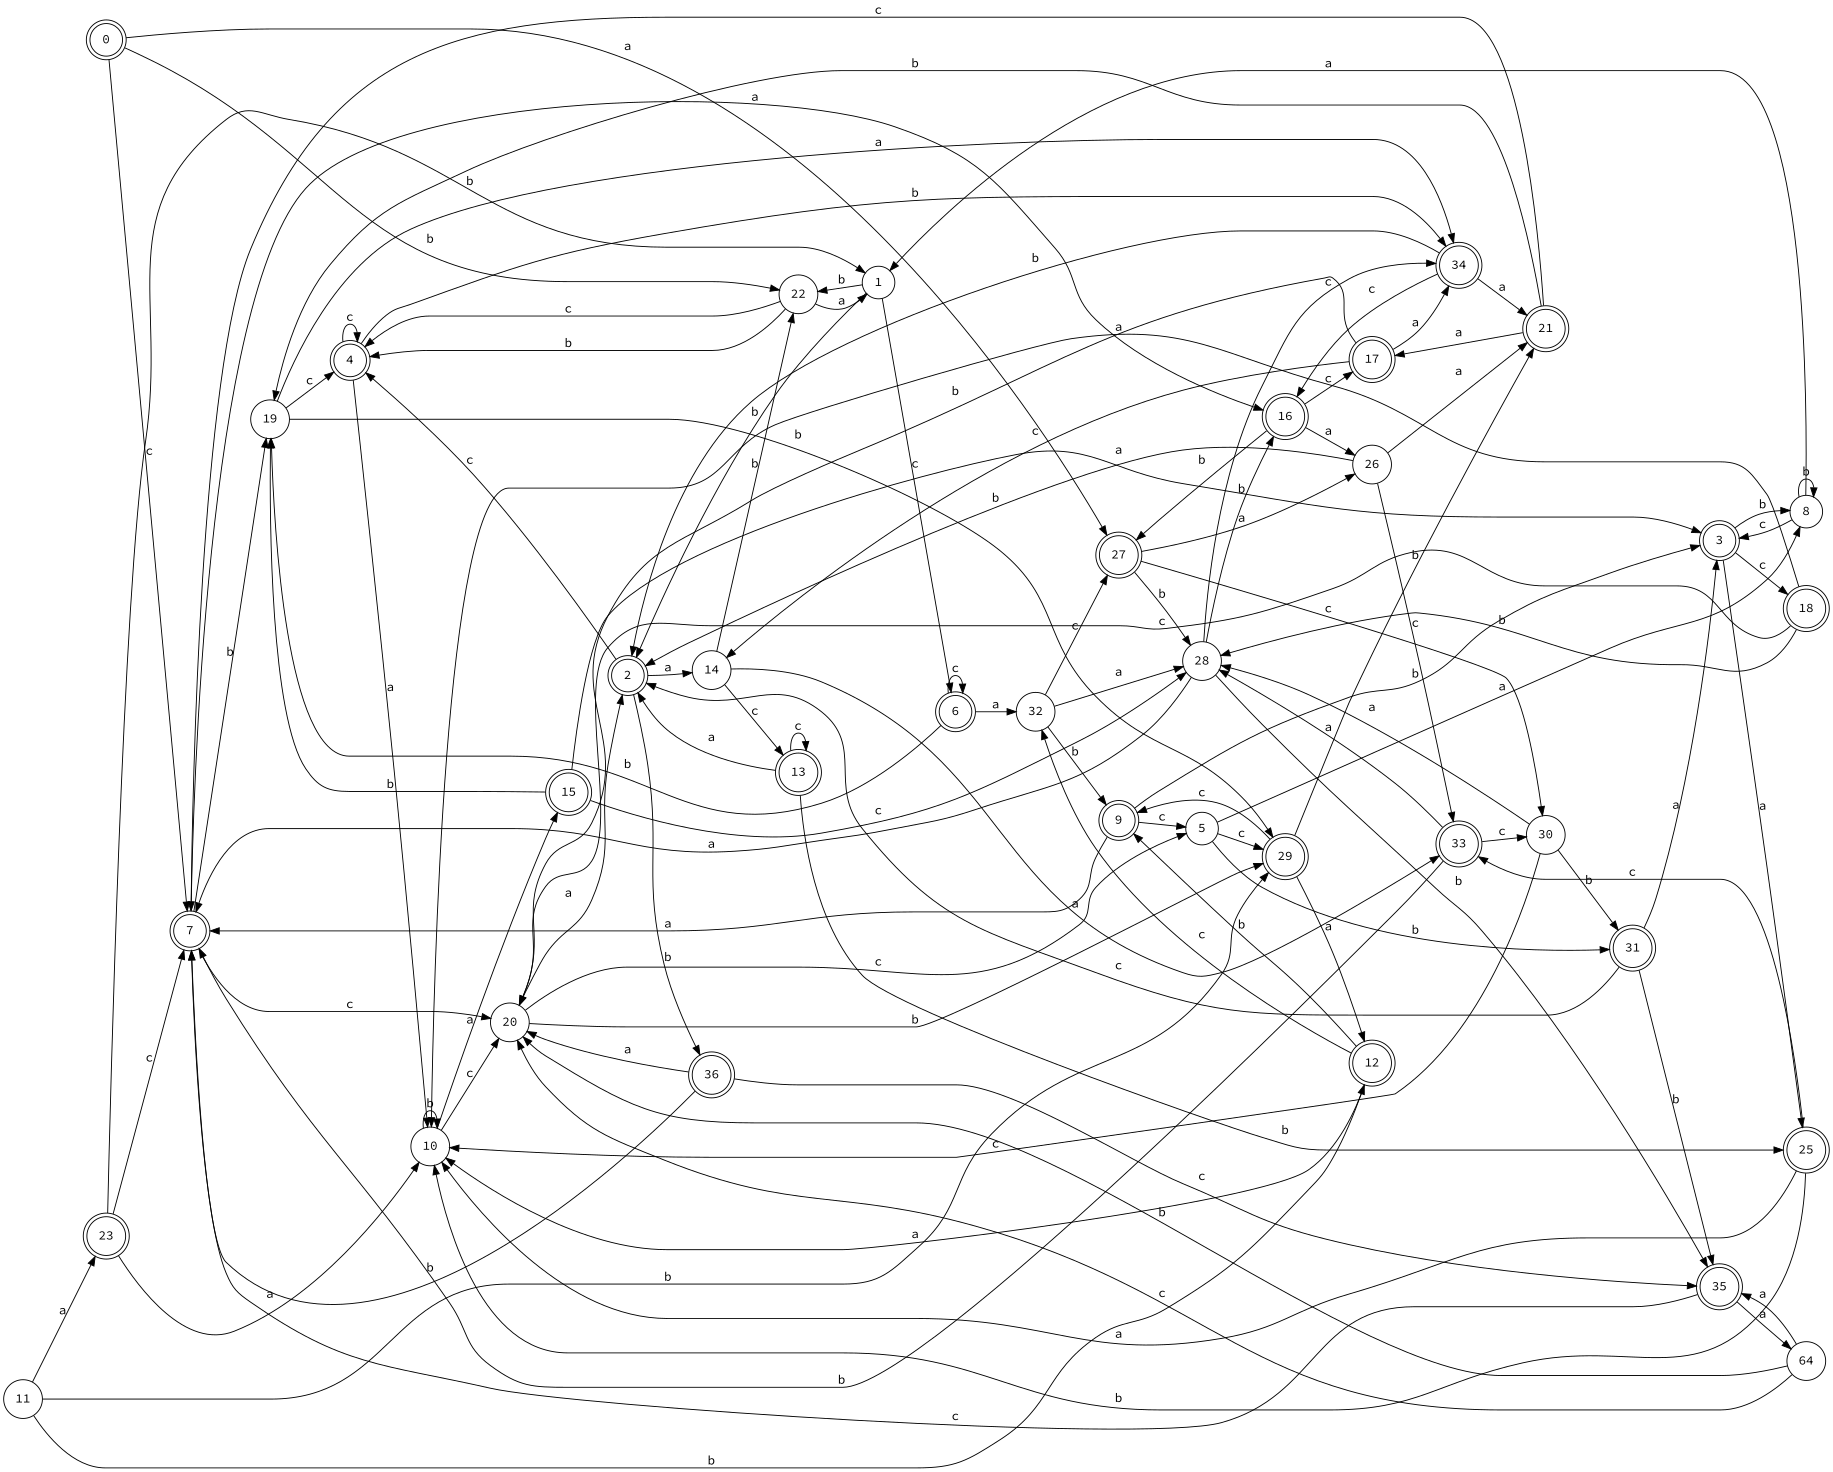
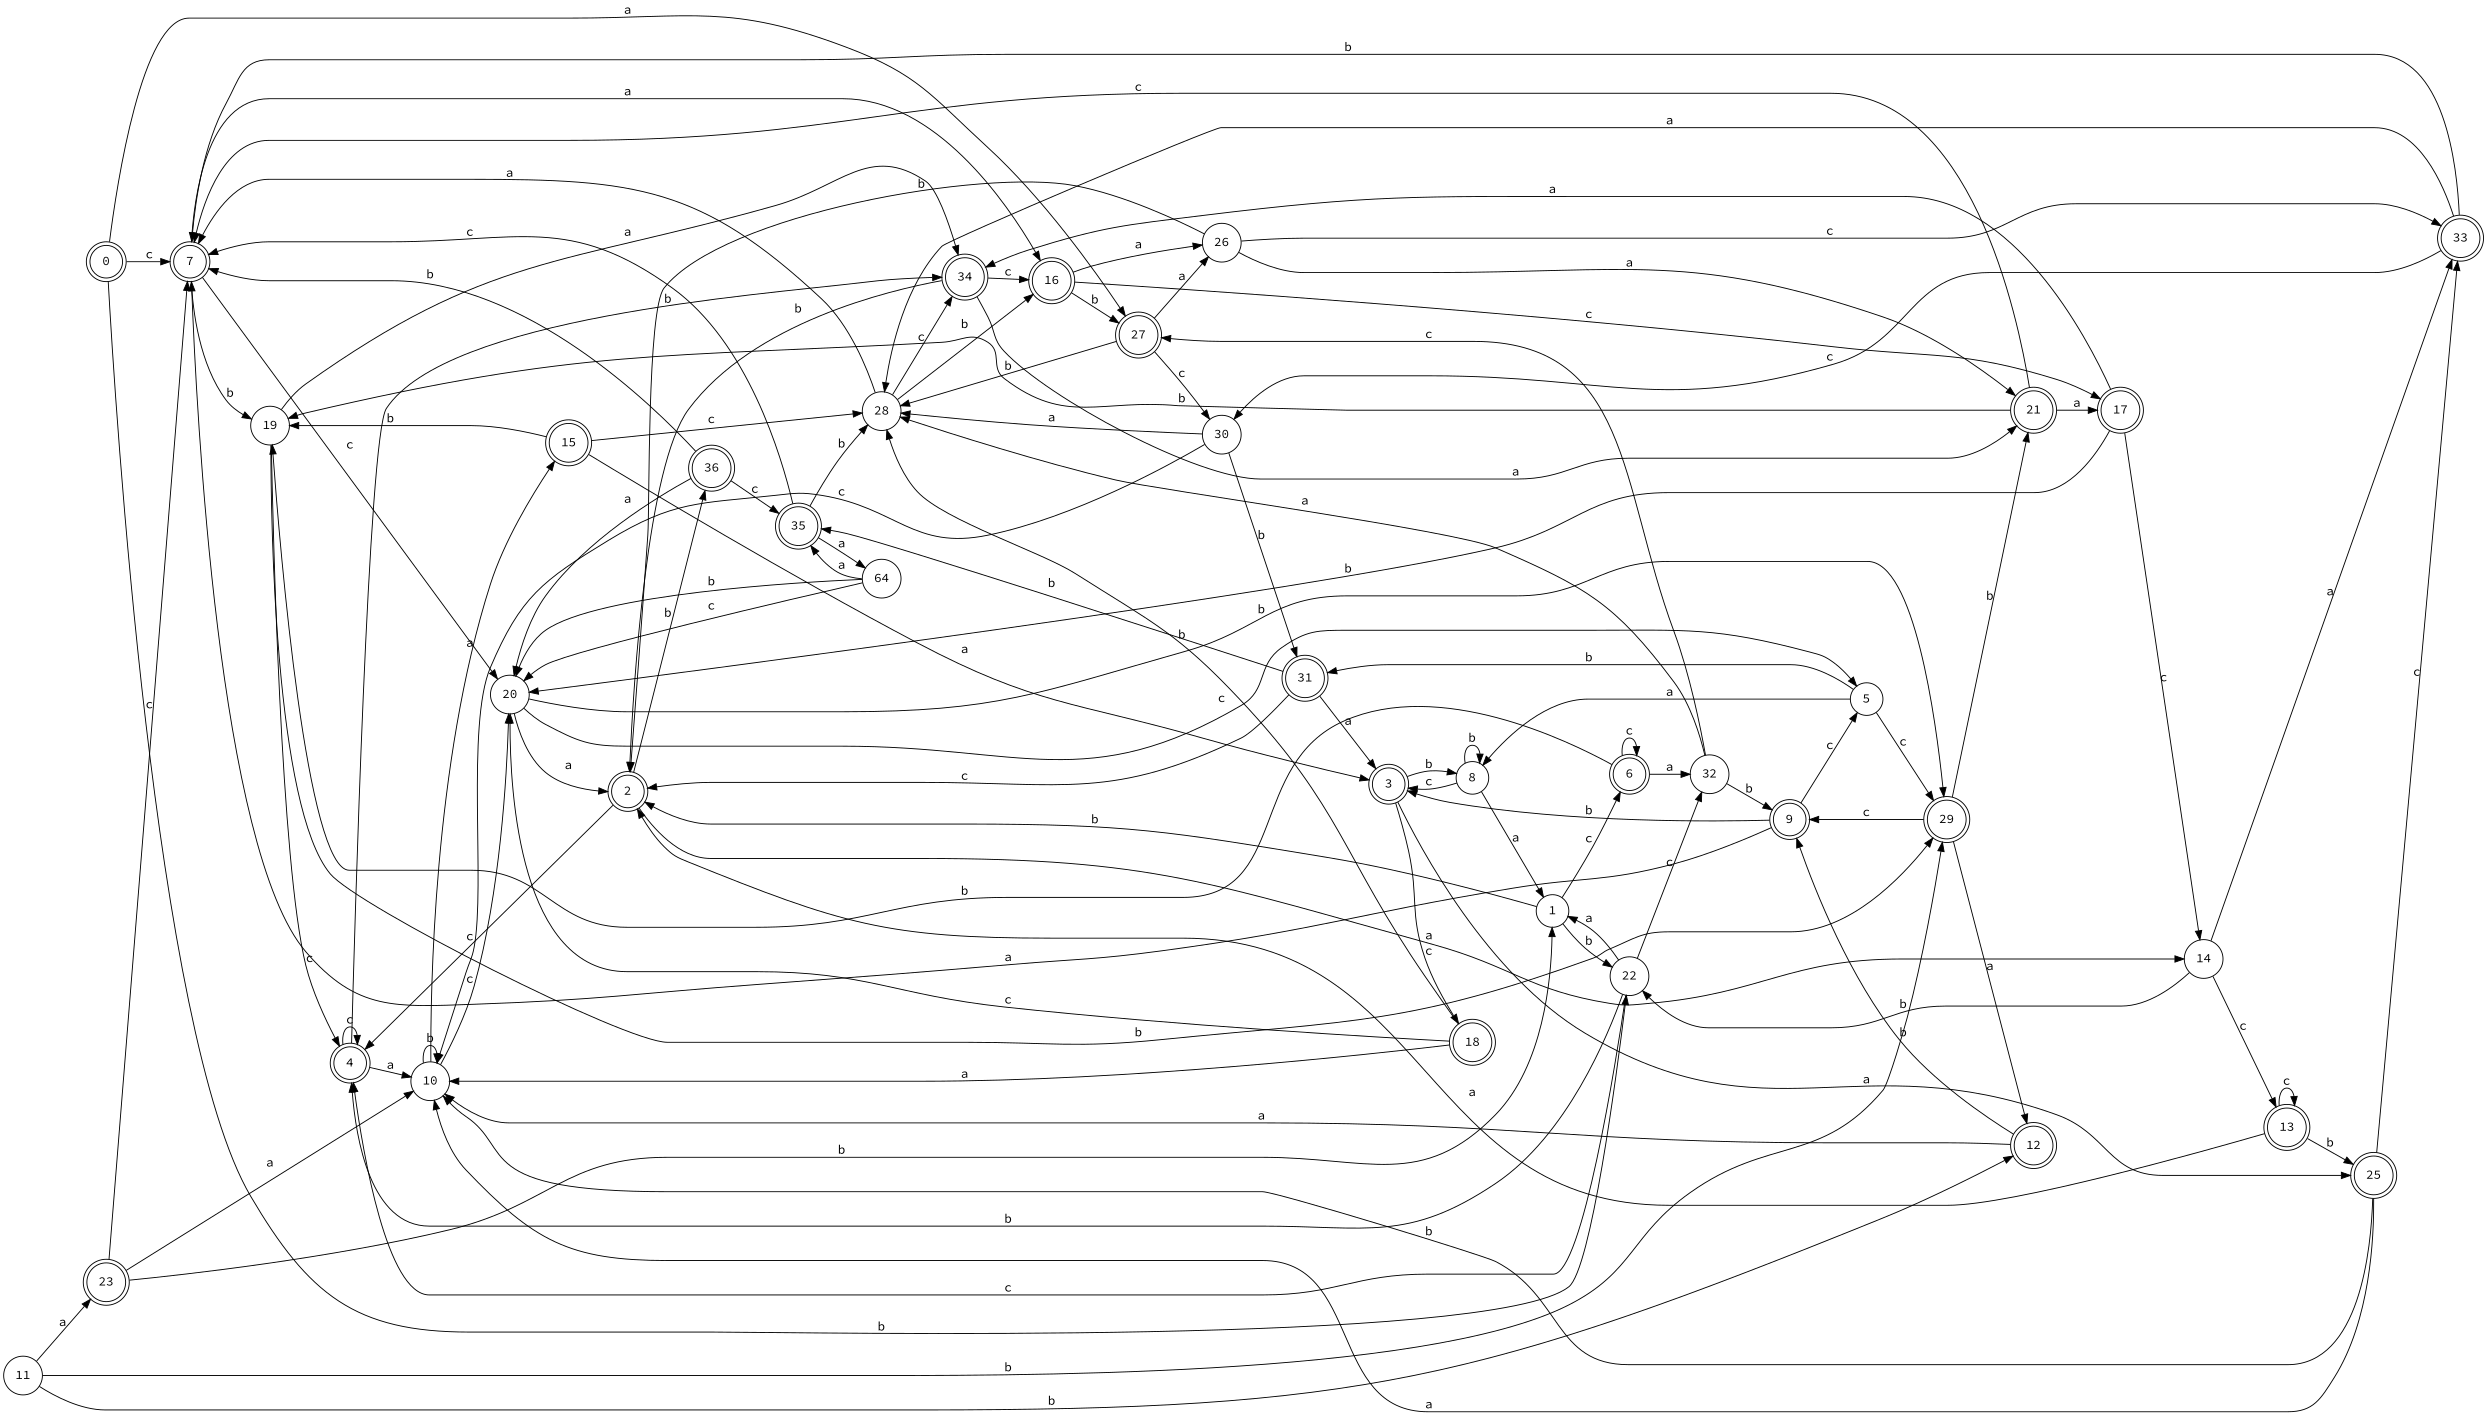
(1166, 926) -> (1668, 879)
(1490, 941) -> (833, 467)
